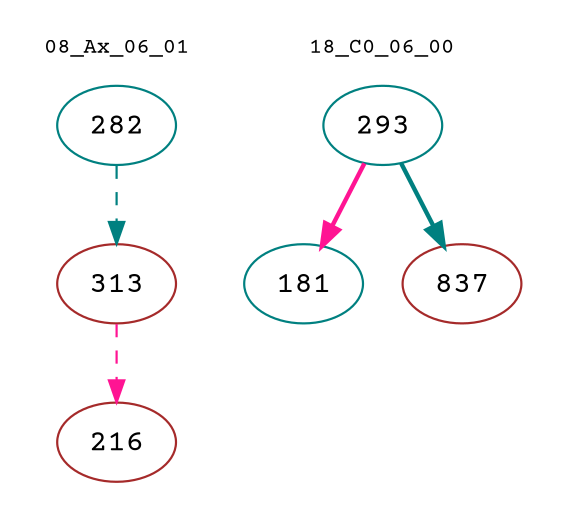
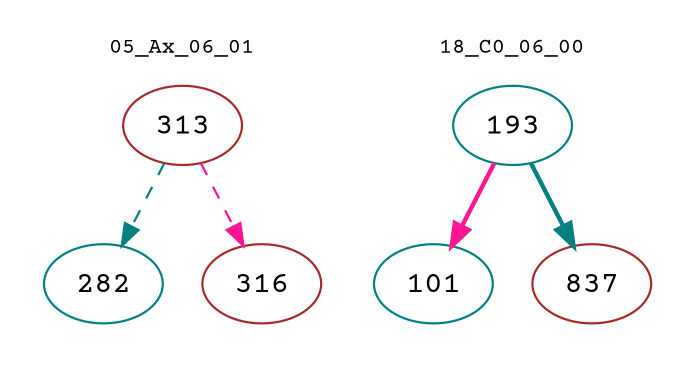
(118, 47) -> (183, 47)
(383, 125) -> (513, 125)
(117, 194) -> (148, 195)
(304, 284) -> (433, 284)
(117, 442) -> (262, 284)
